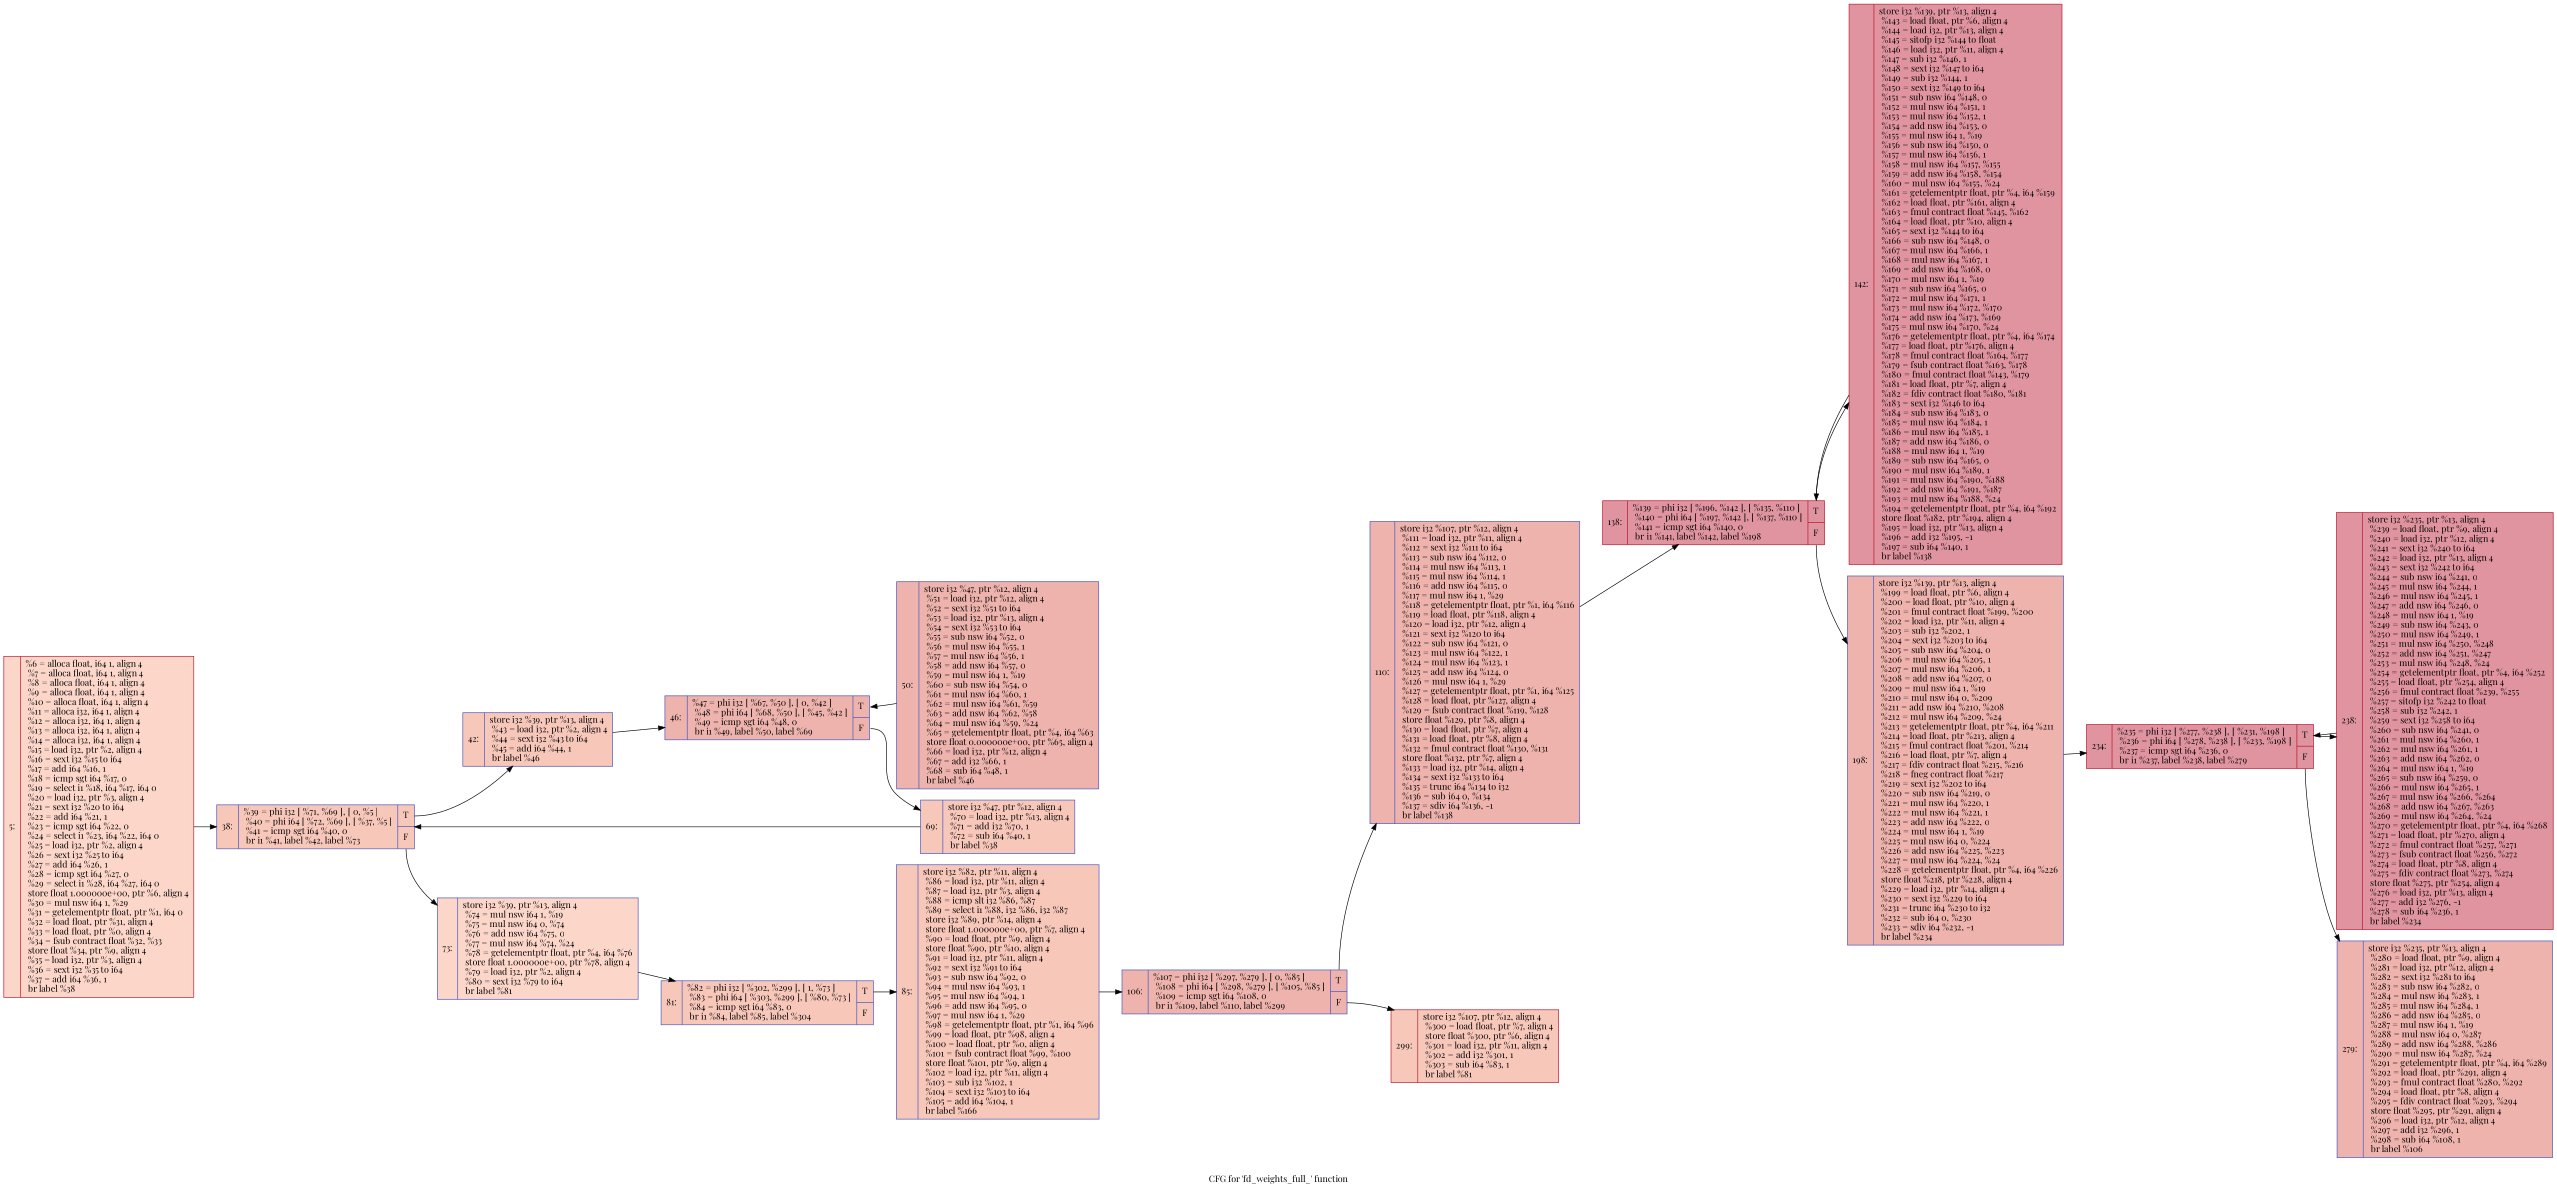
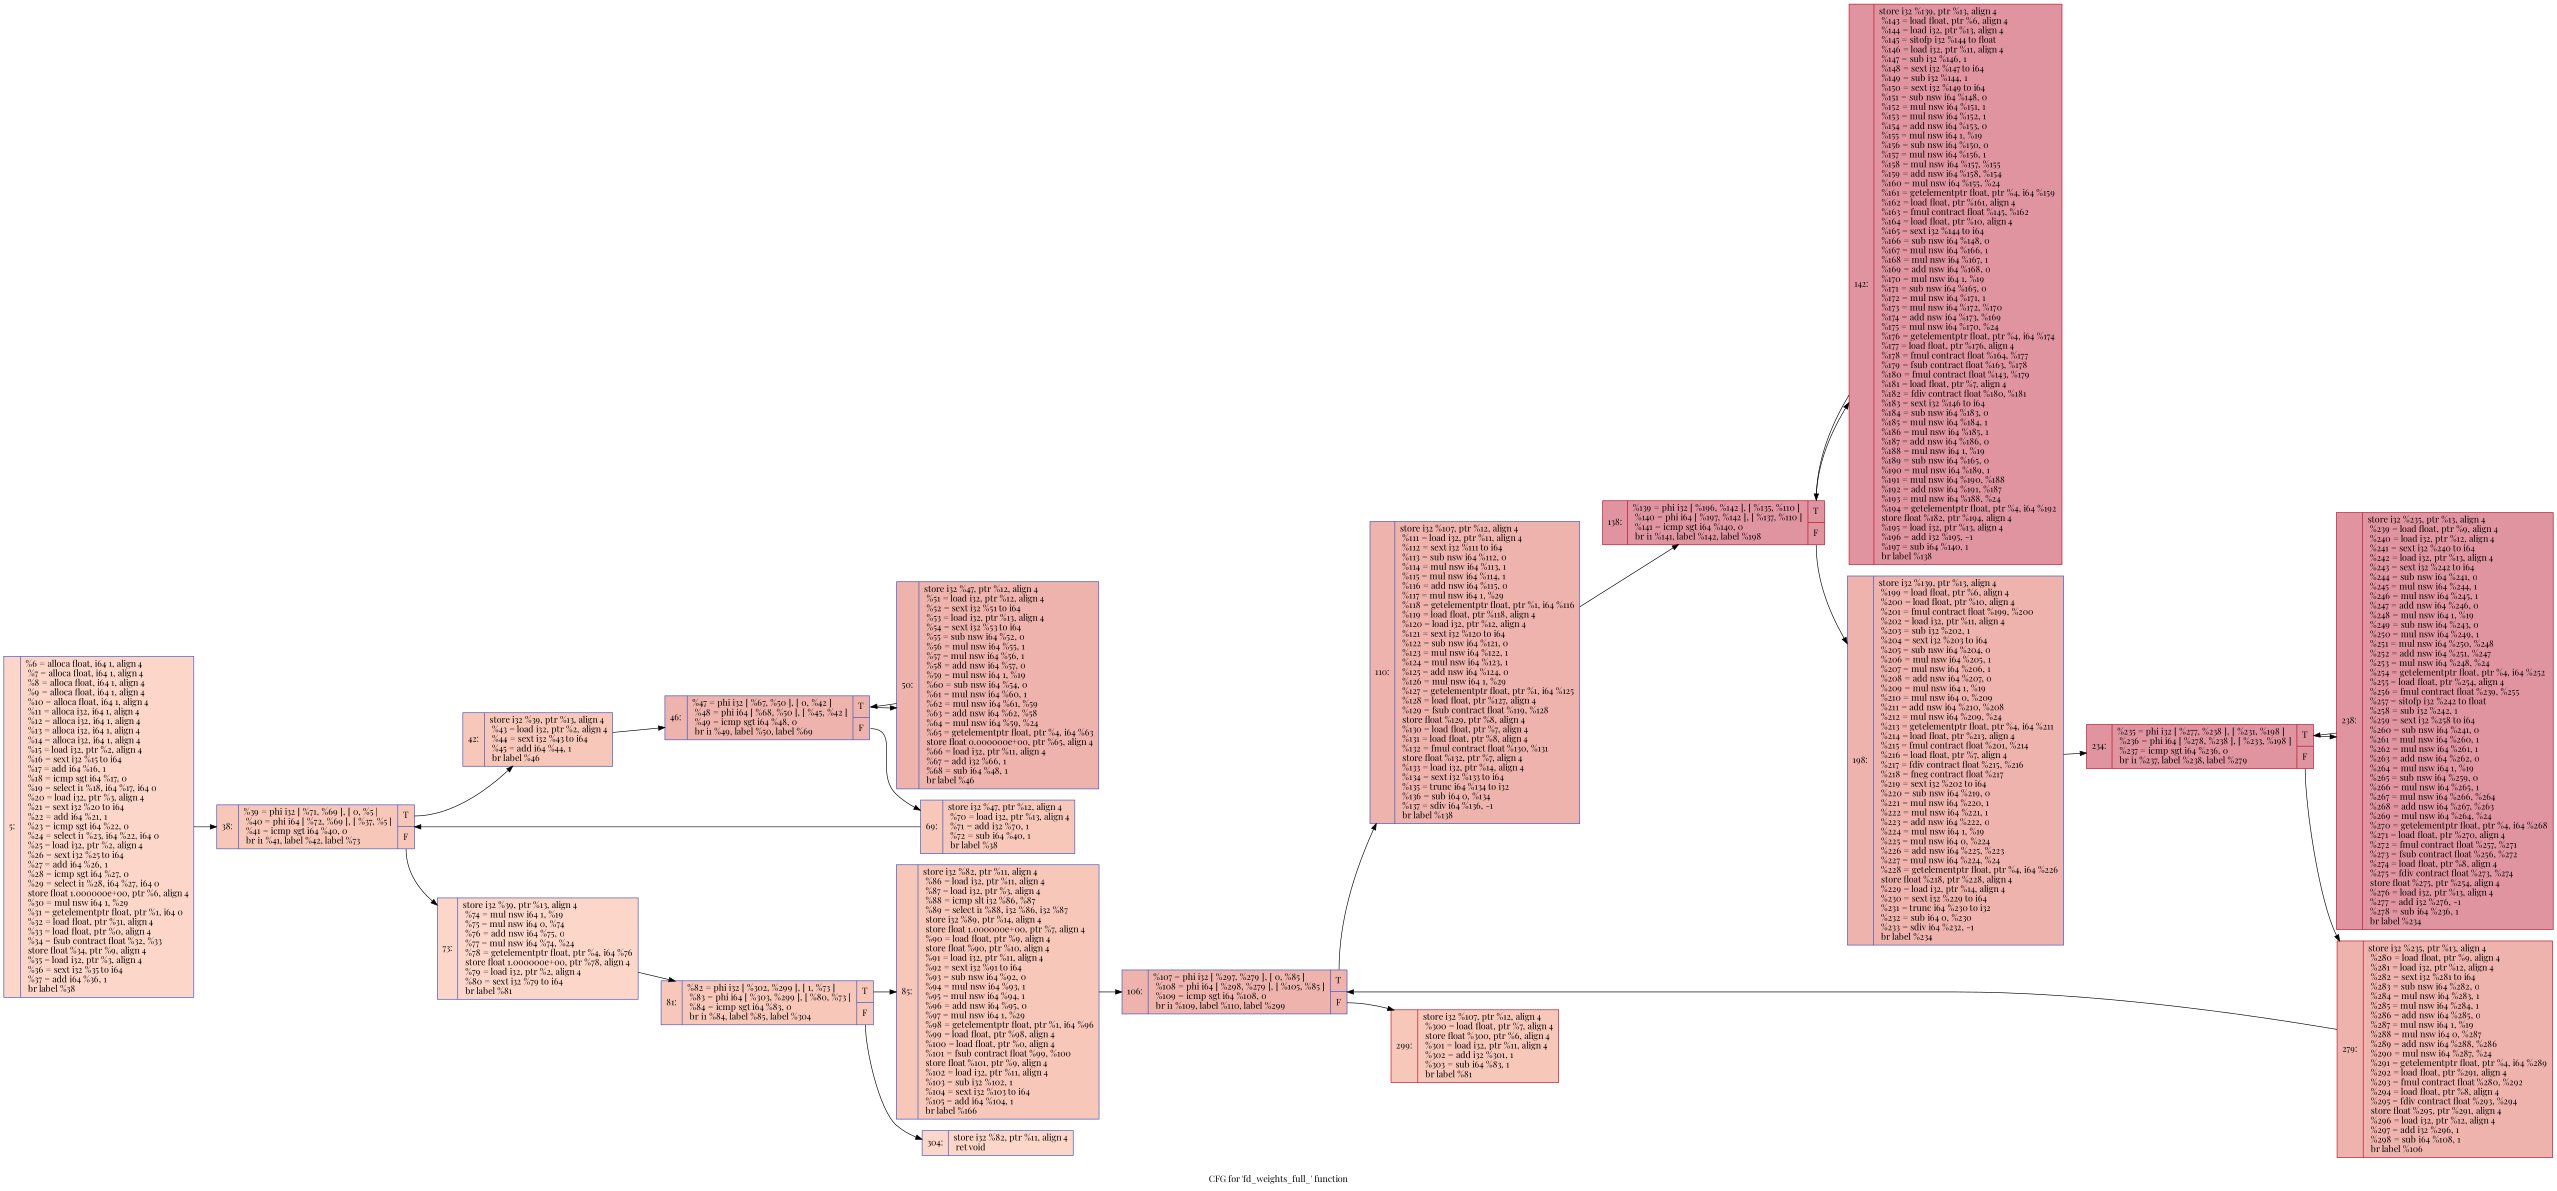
none -> (880, 708)
(986, 752) -> (985, 752)
(99, 827) -> (99, 827)
none -> (1846, 992)
(2445, 1049) -> (2445, 1049)
none -> (998, 1143)
